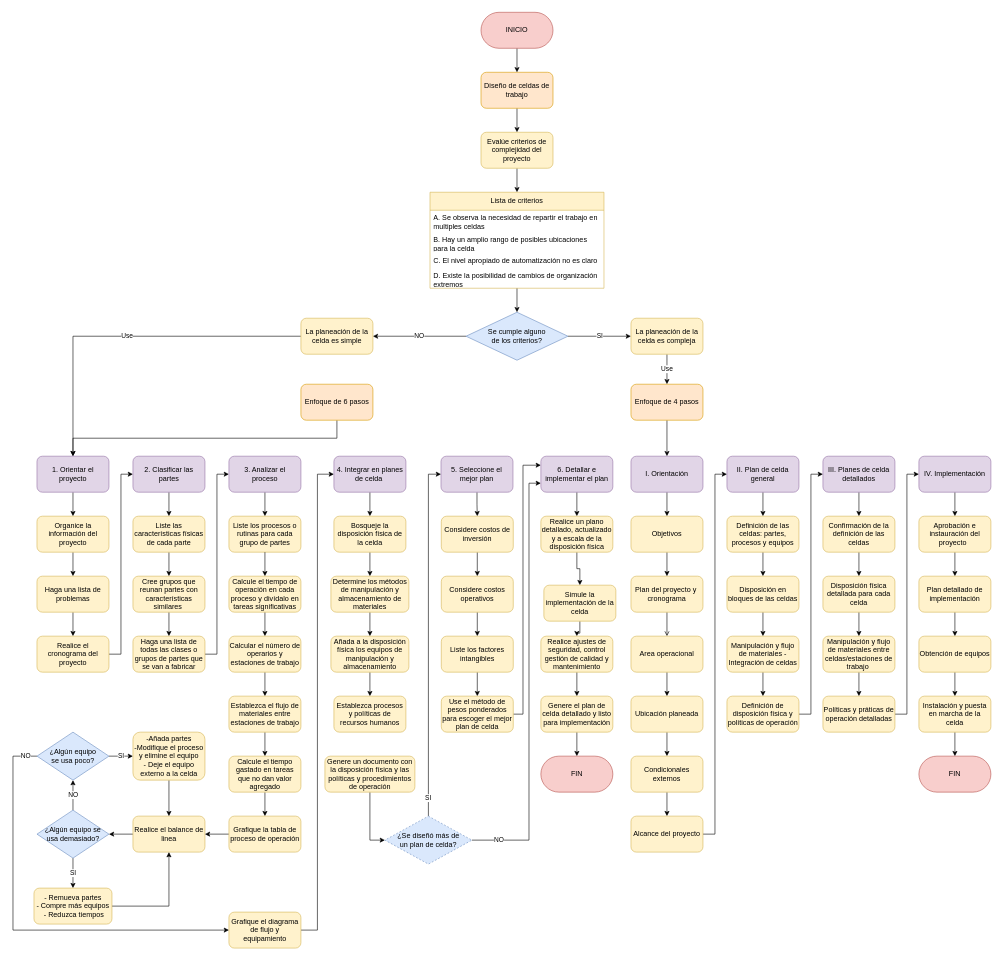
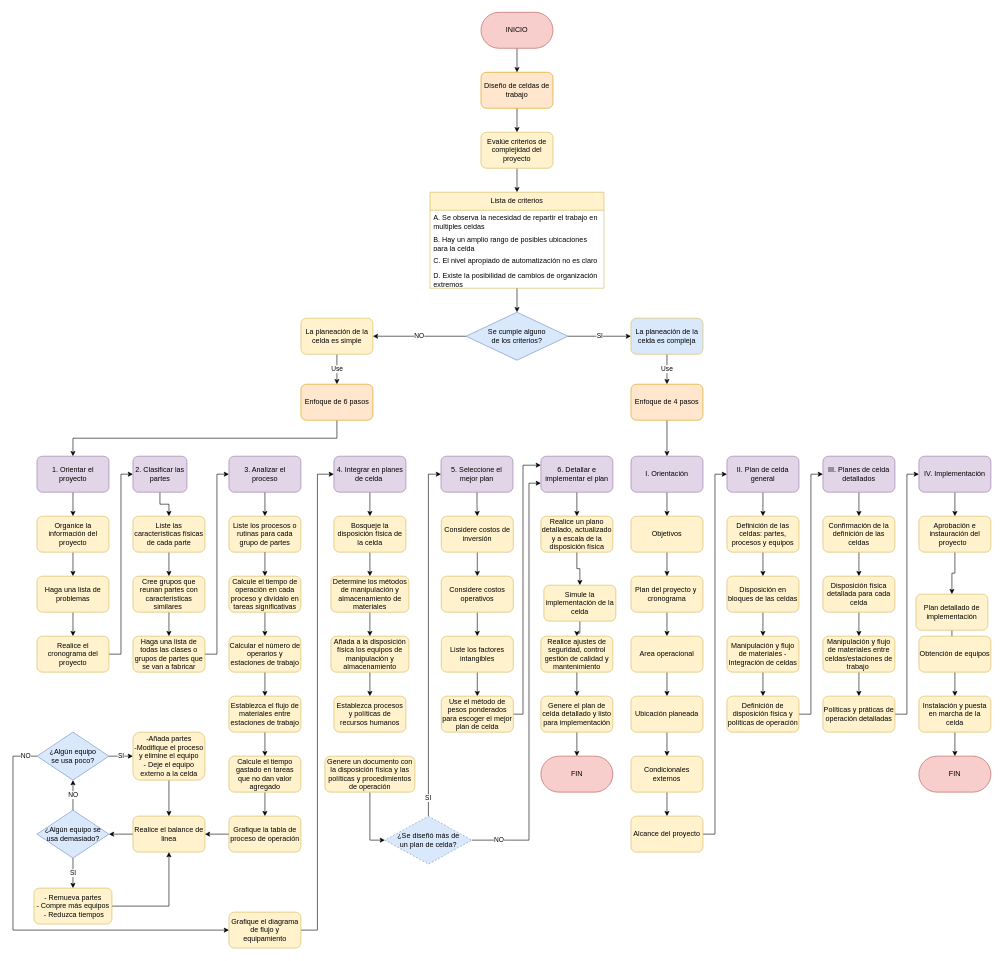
(186, 336) -> (337, 372)
(667, 336) -> (667, 336)
(169, 474) -> (160, 474)
(955, 594) -> (952, 612)
(667, 632) -> (667, 630)
